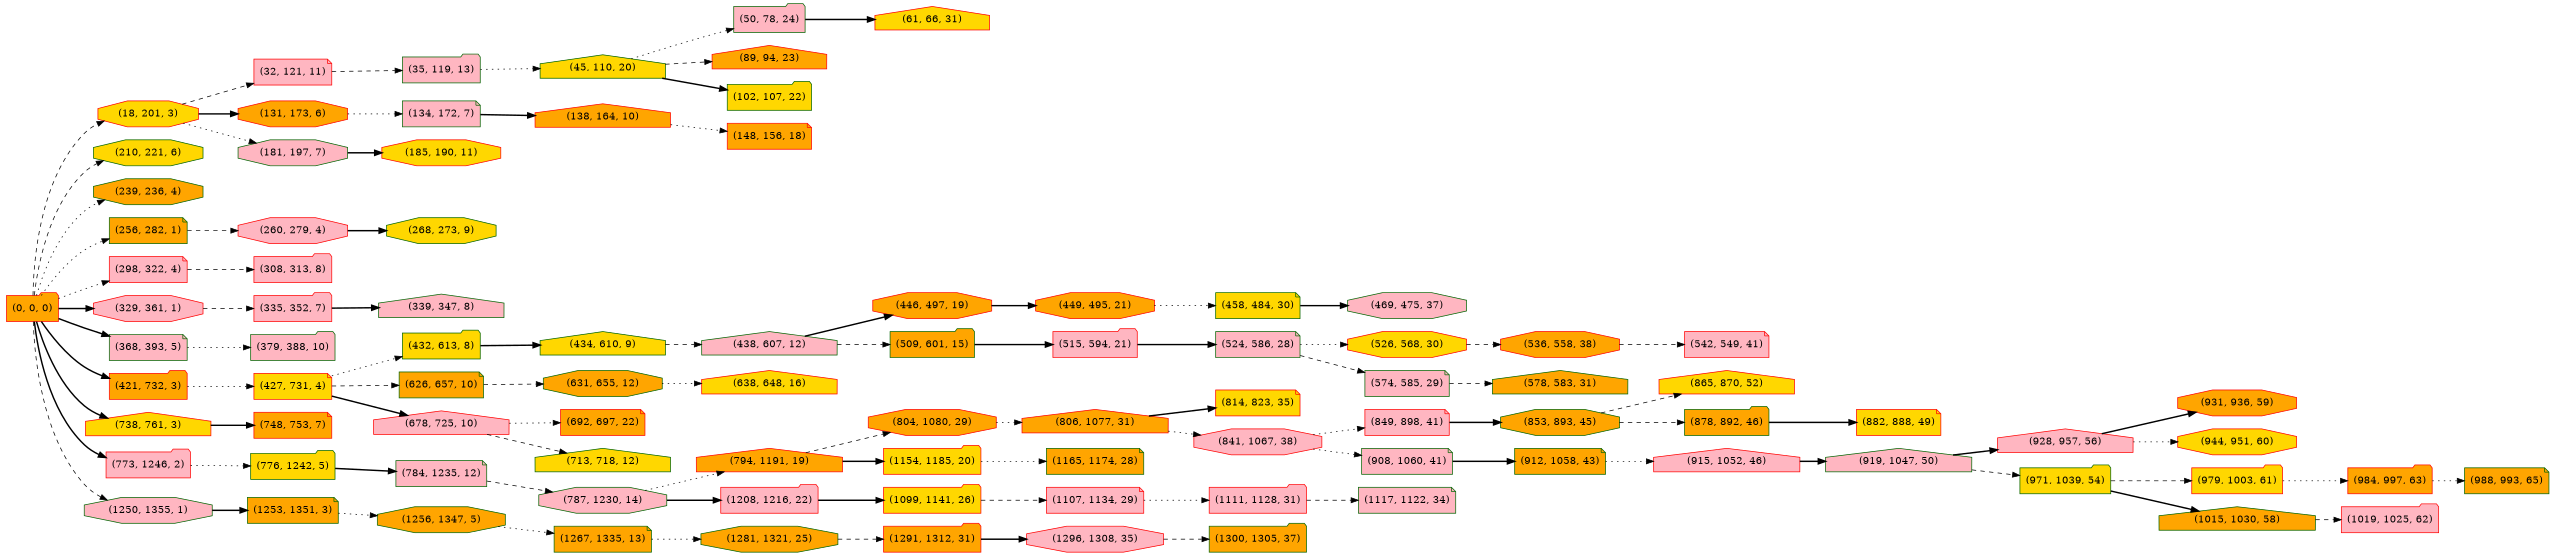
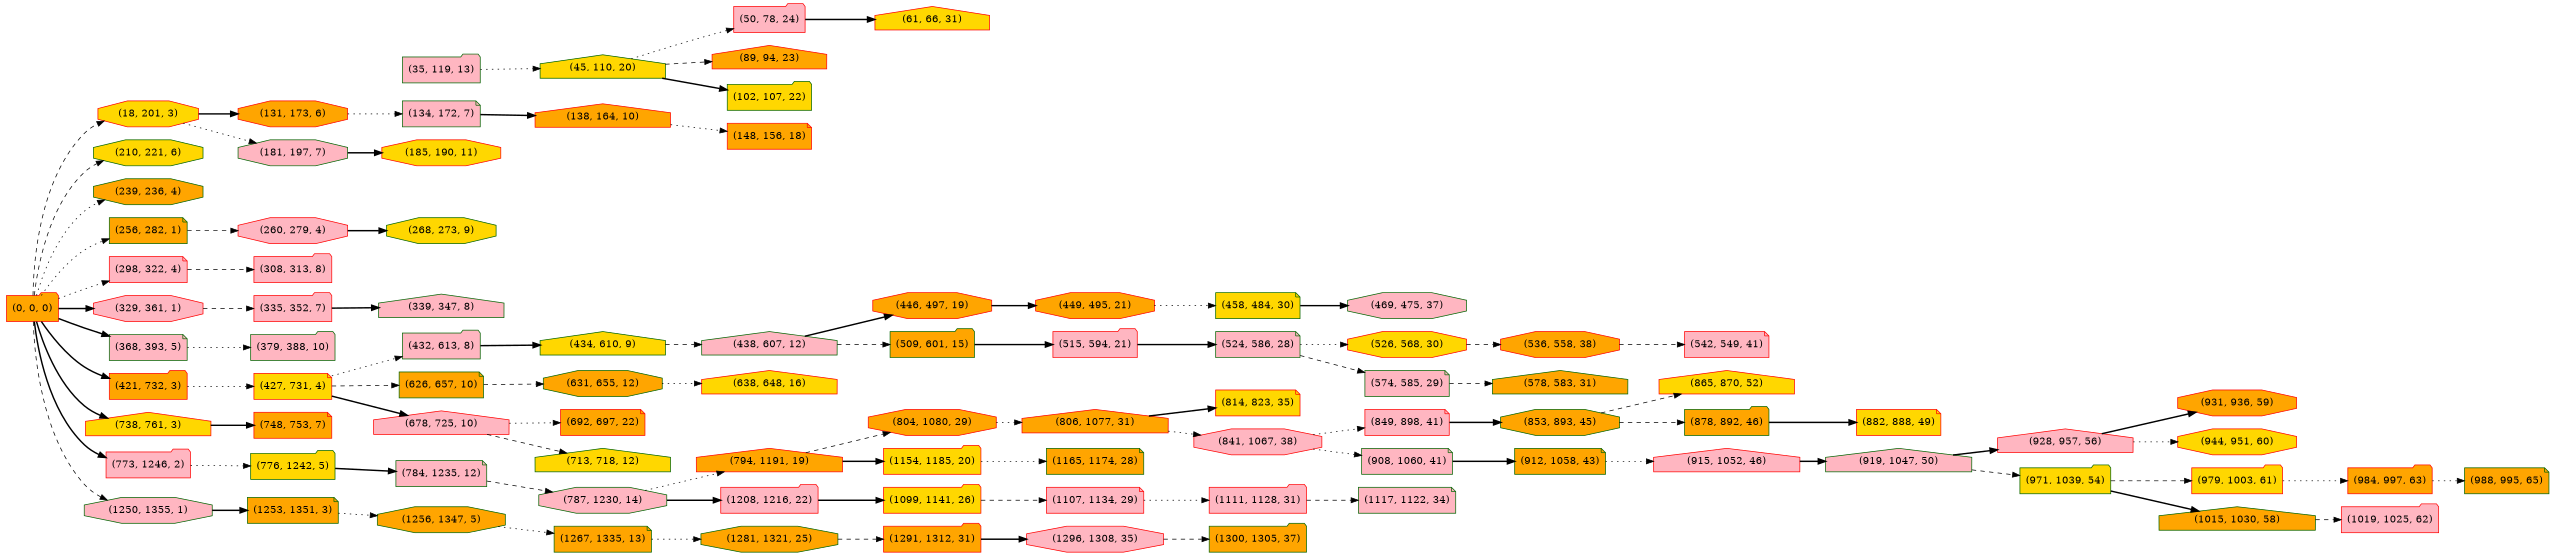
(769, 19) -> (769, 19)
(293, 72) -> none
(441, 346) -> (441, 346)
(2507, 481) -> (2507, 481)
